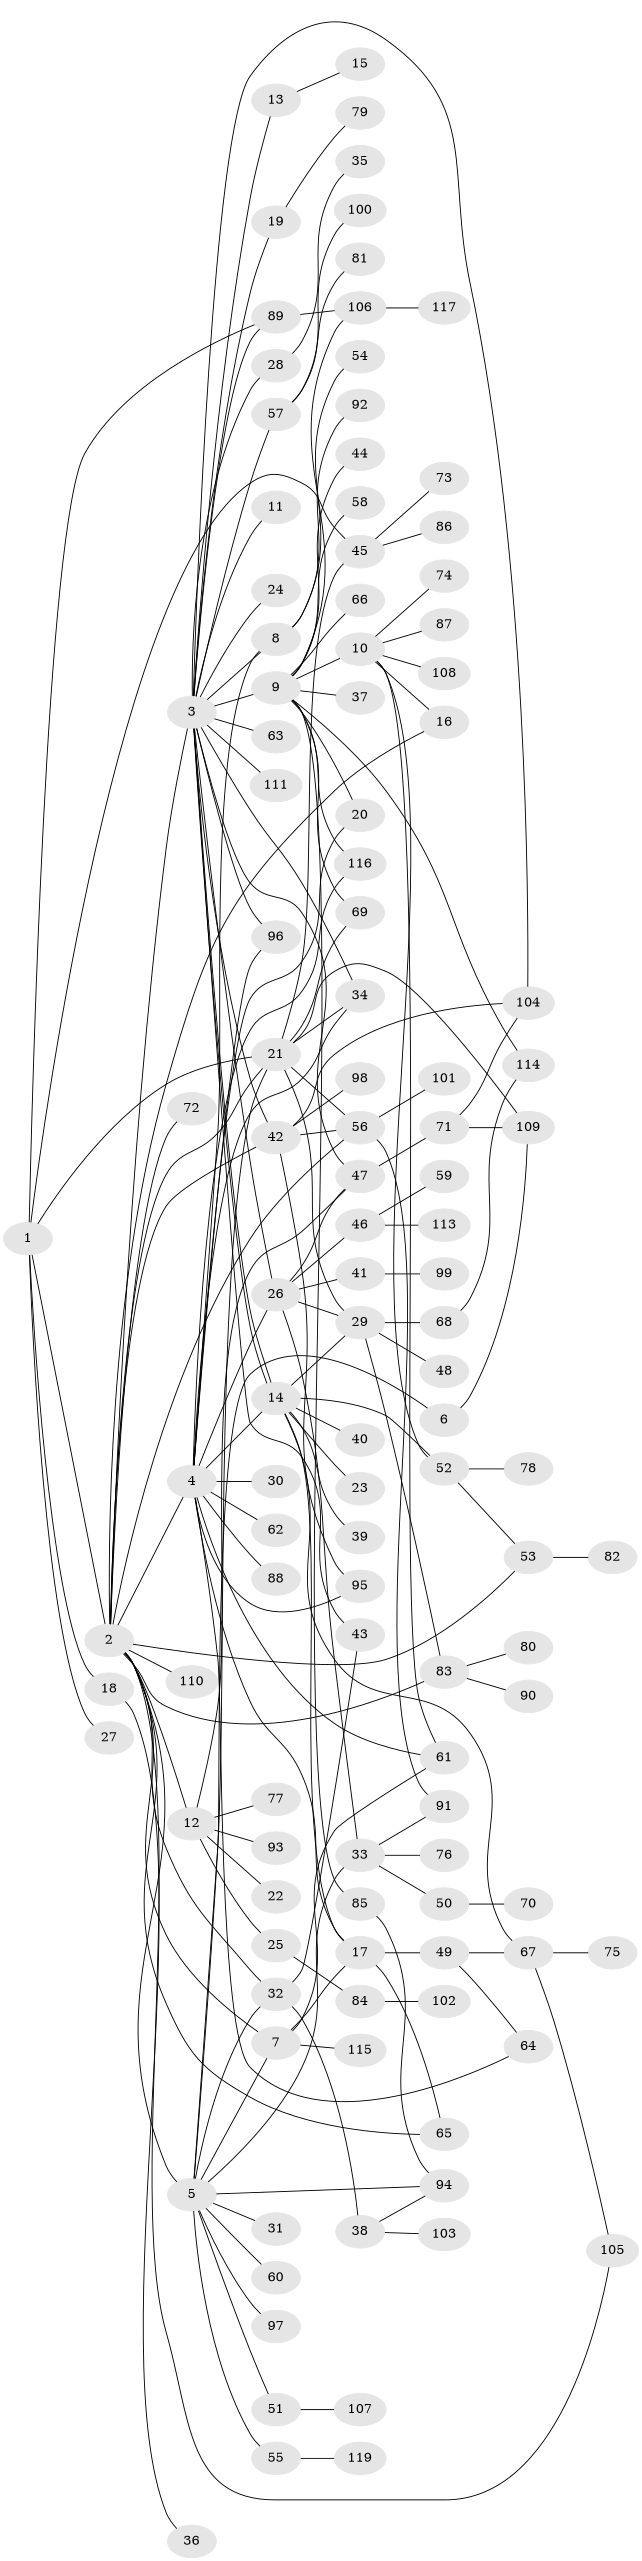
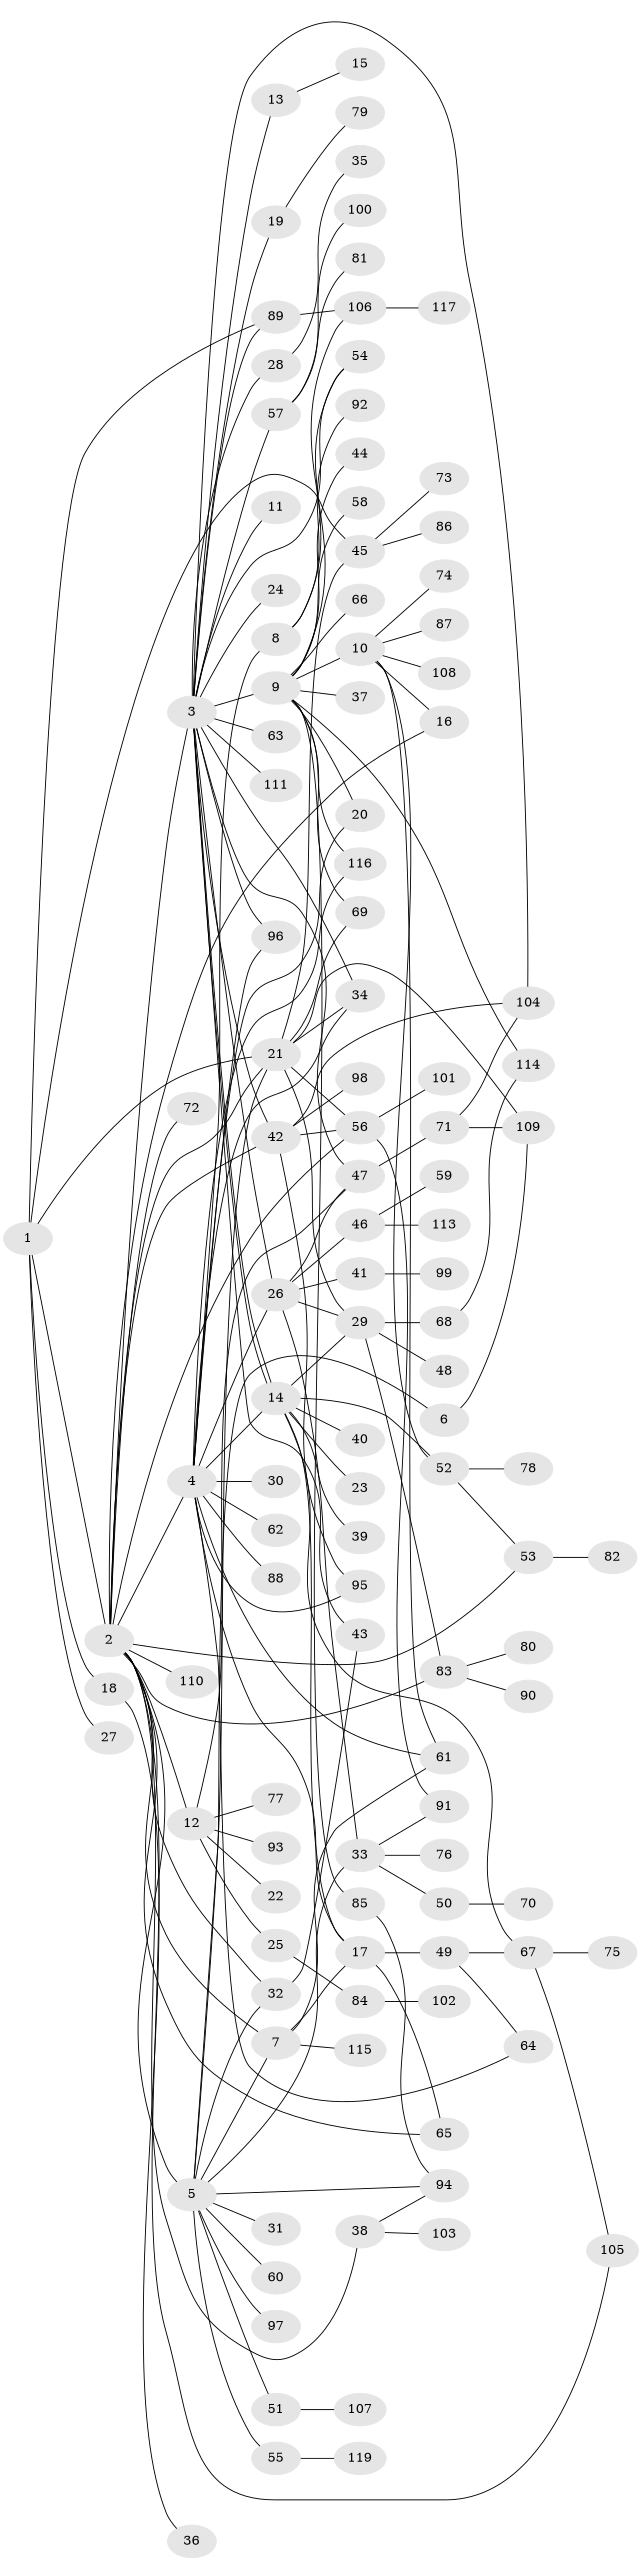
(234, 676) -> (290, 543)
(337, 2107) -> (161, 2193)
